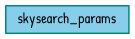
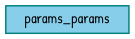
(67, 20) -> (67, 20)
